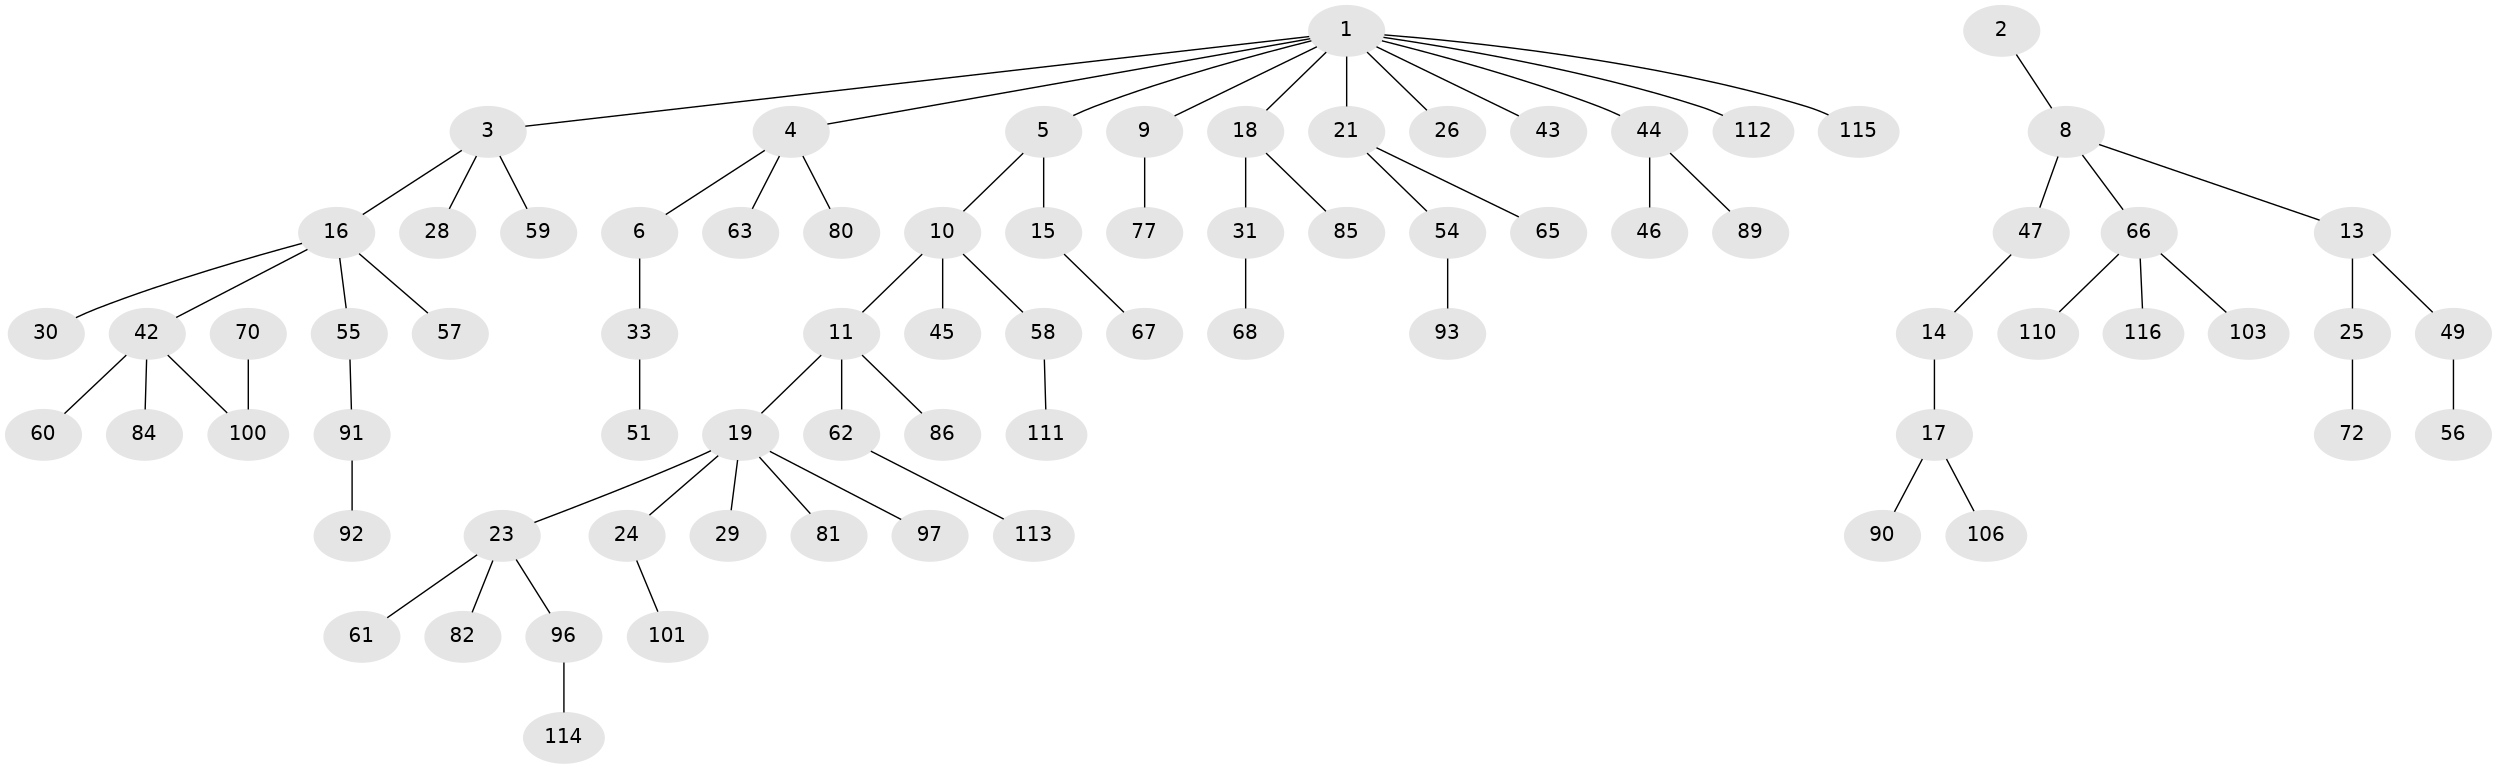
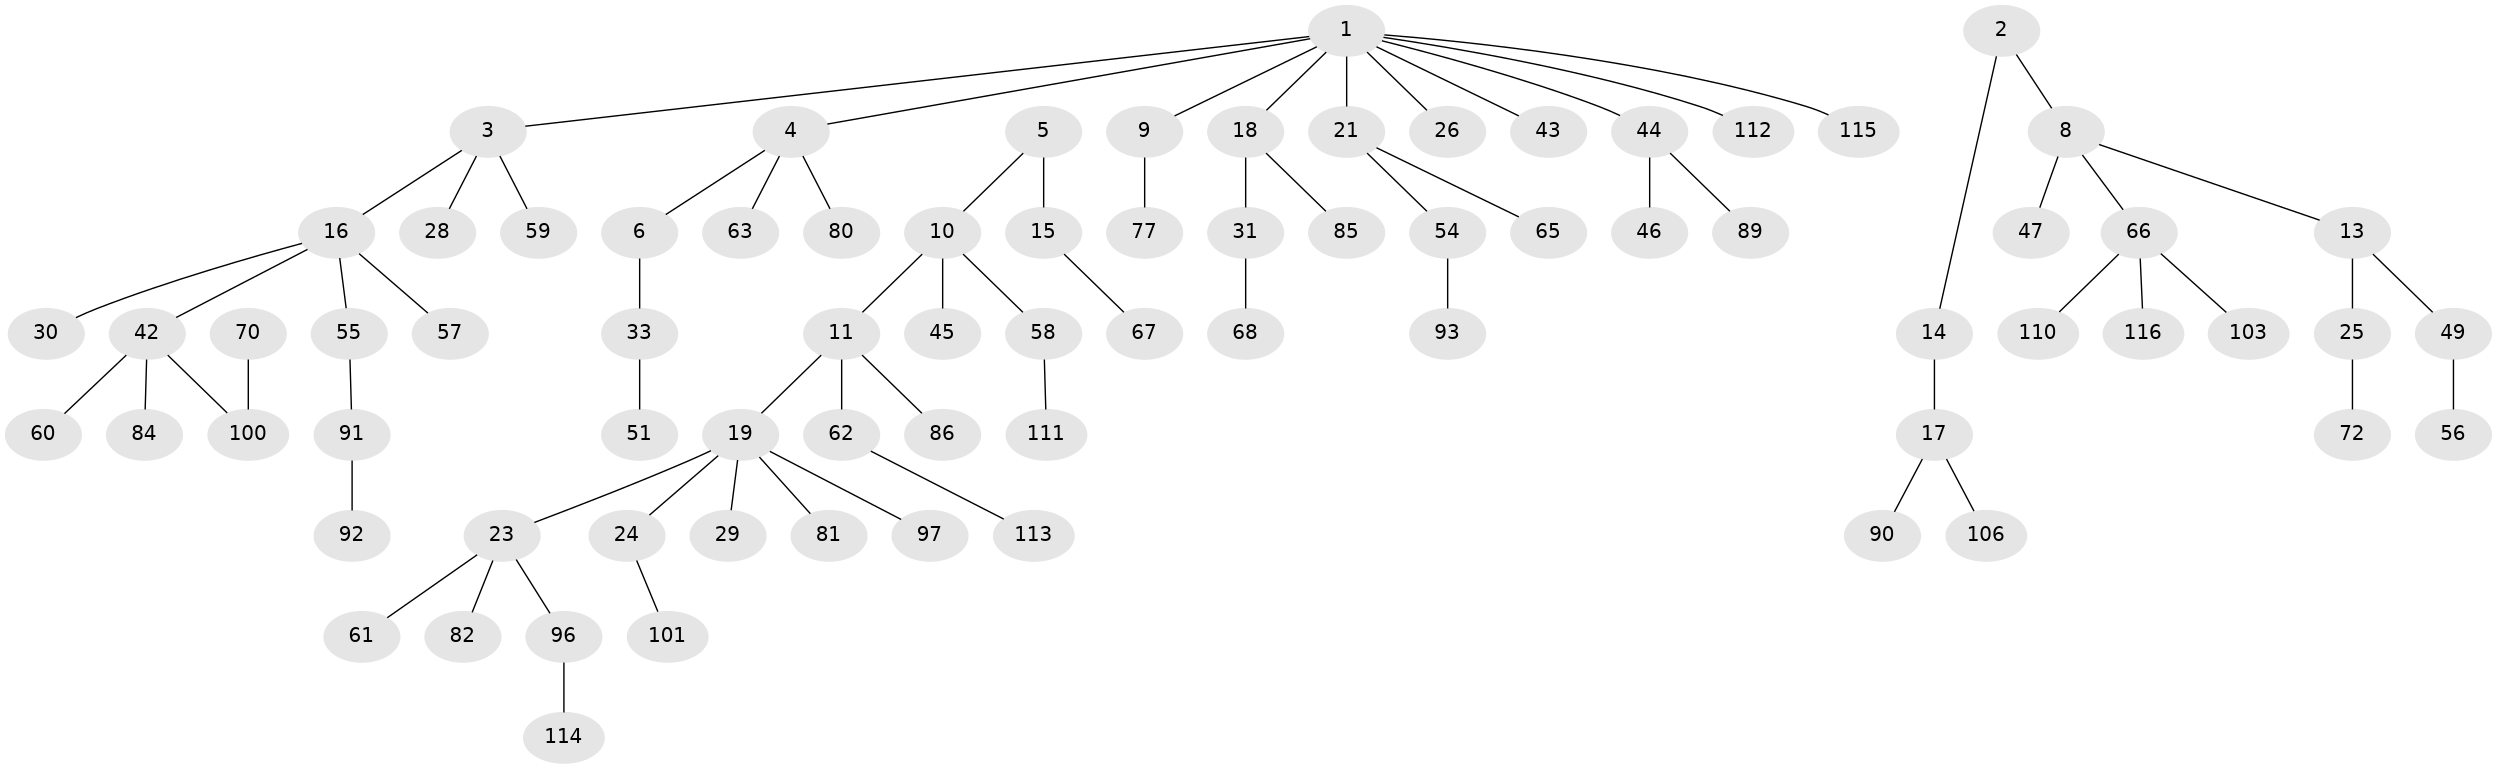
(1191, 74) -> none
(1983, 283) -> (1968, 183)
